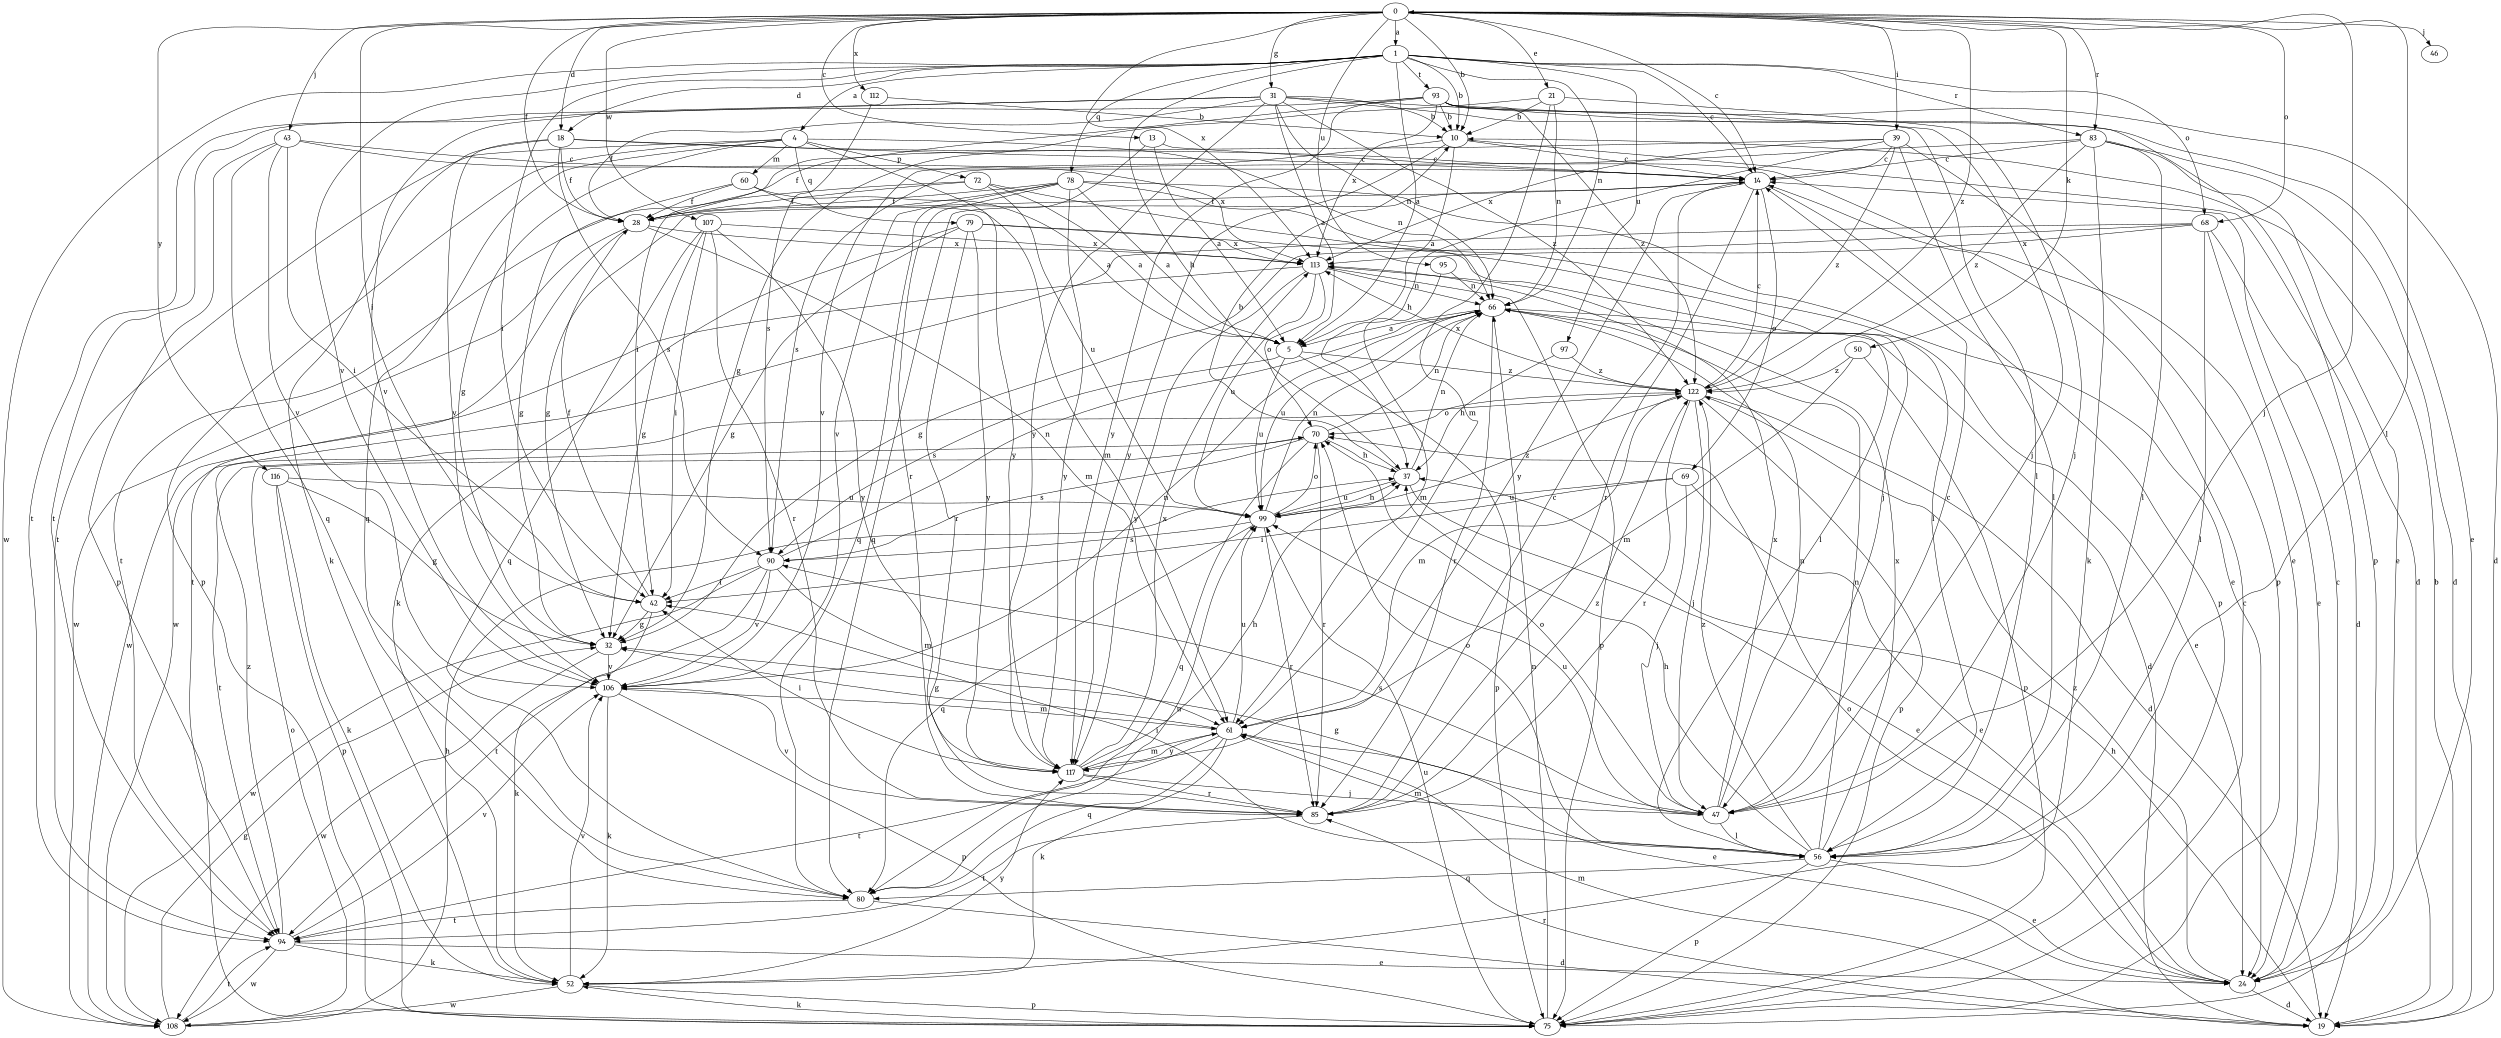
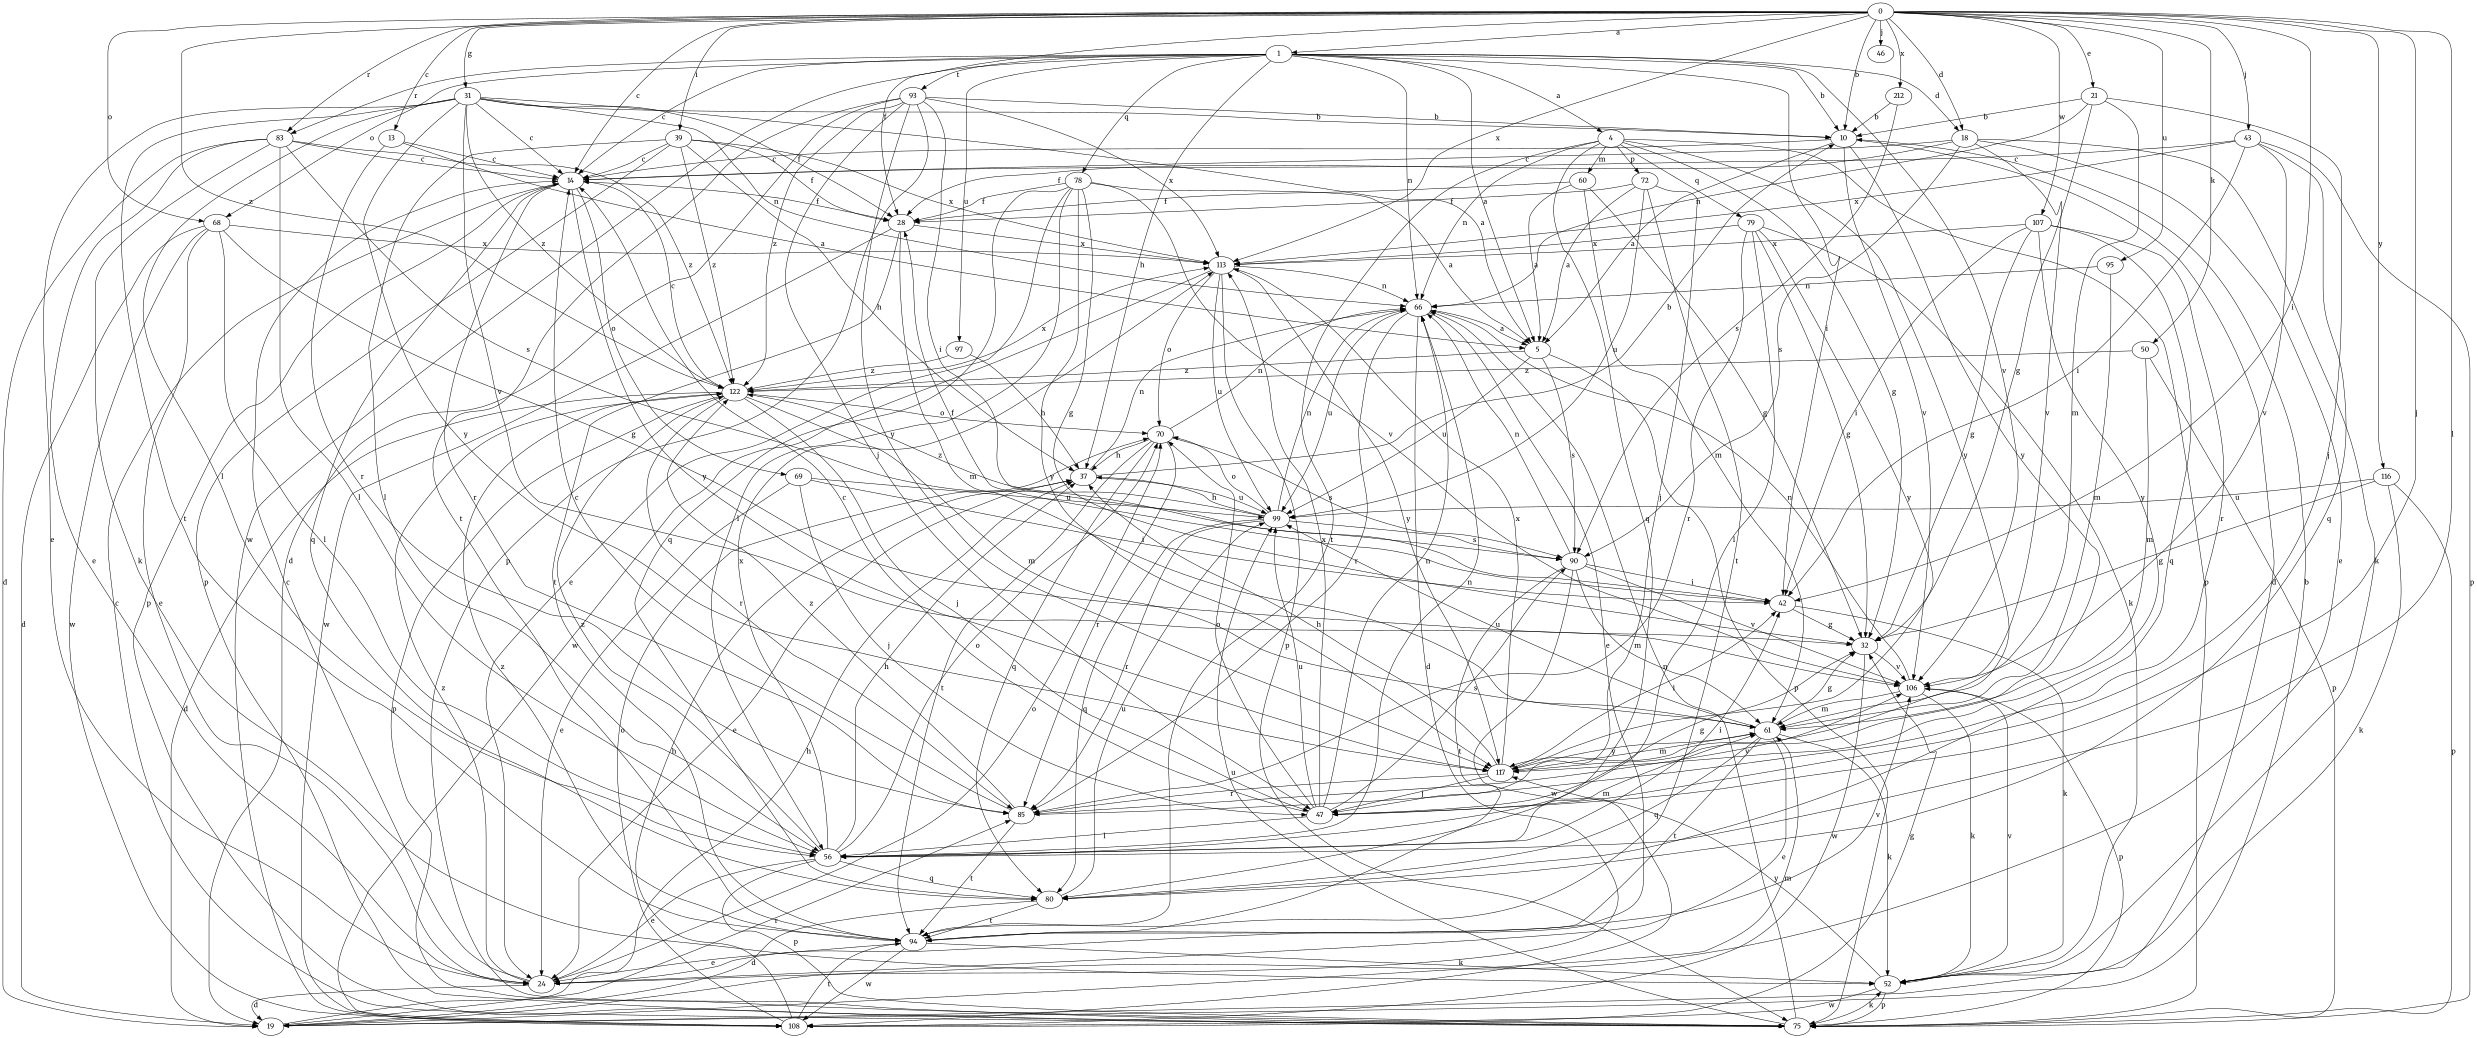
(1933, 30) -> (434, 28)
(875, 96) -> (1899, 96)
none -> (517, 137)
